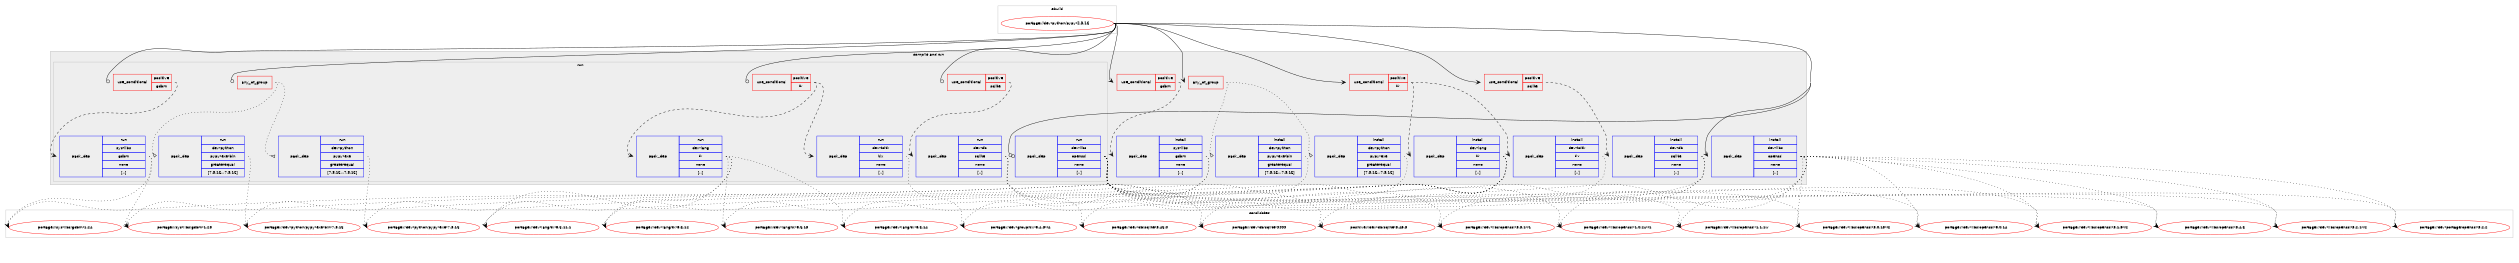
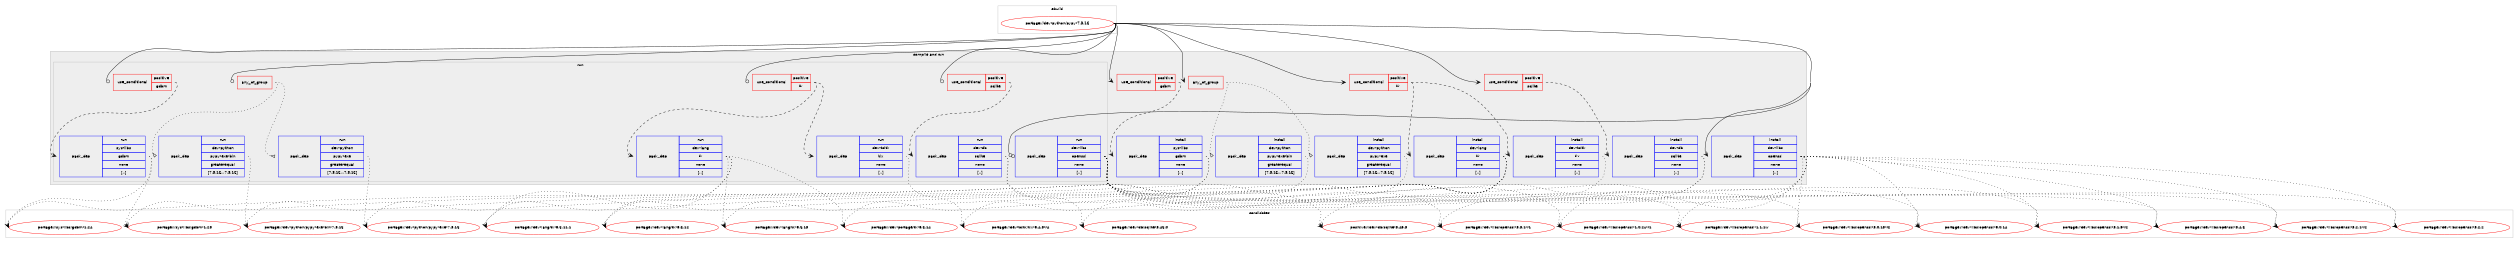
(1057, 23) -> (1057, 23)
(901, 228) -> (901, 228)
(1021, 228) -> (1021, 228)
(1259, 228) -> none
(2454, 228) -> (2454, 228)
